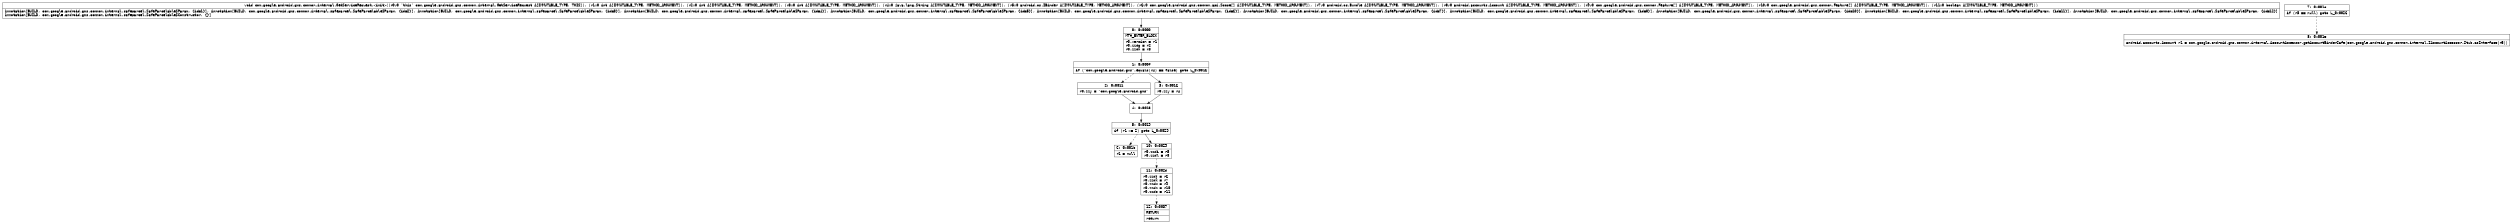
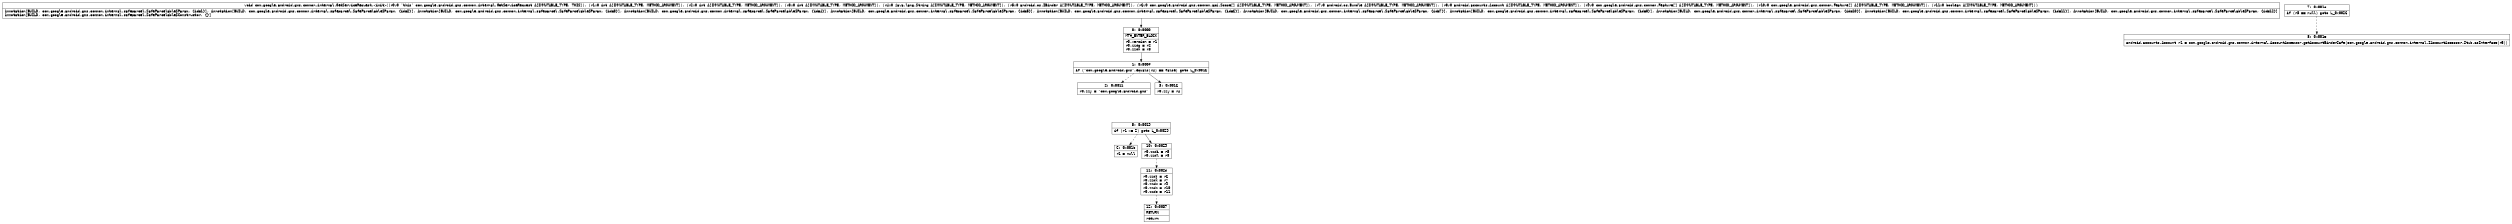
(1141, 108) -> none
